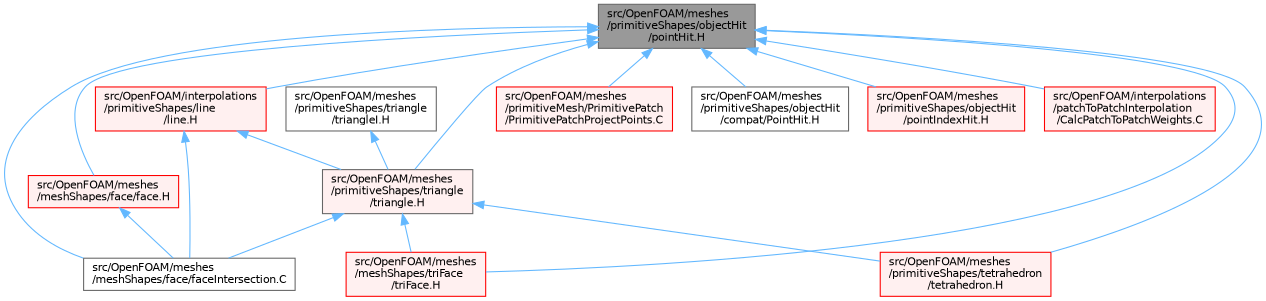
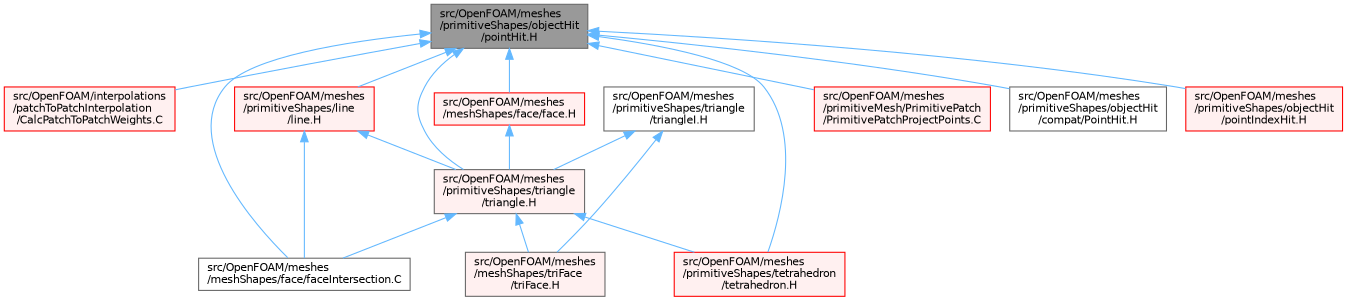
(181, 109) -> (304, 109)
(1118, 191) -> (608, 198)
(151, 237) -> (509, 153)
(416, 274) -> (535, 274)
